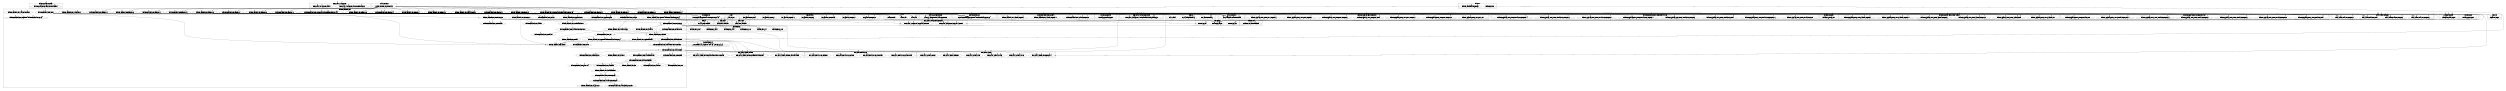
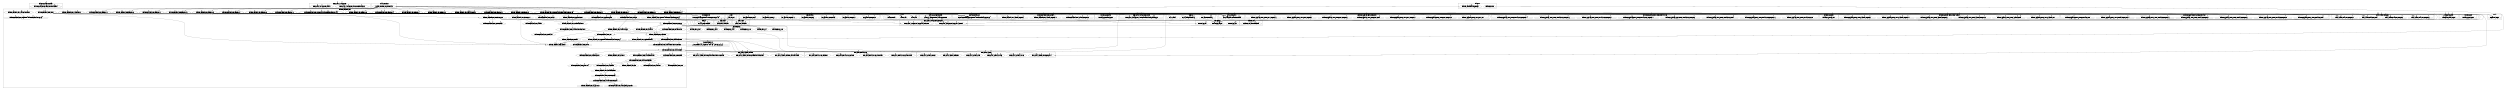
(2495, 15) -> (2495, 15)
